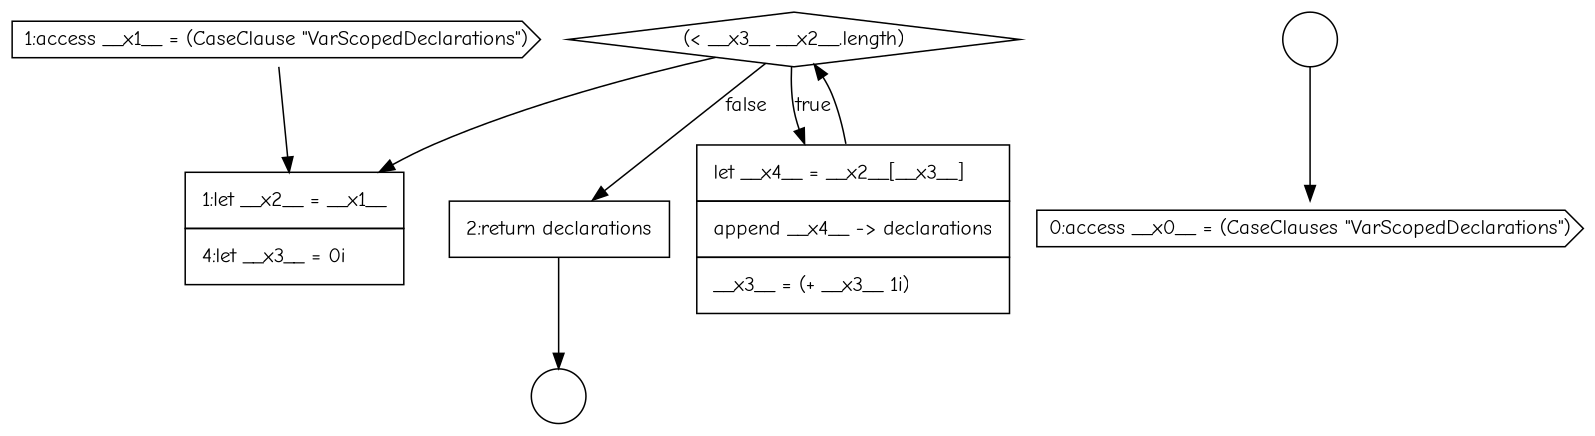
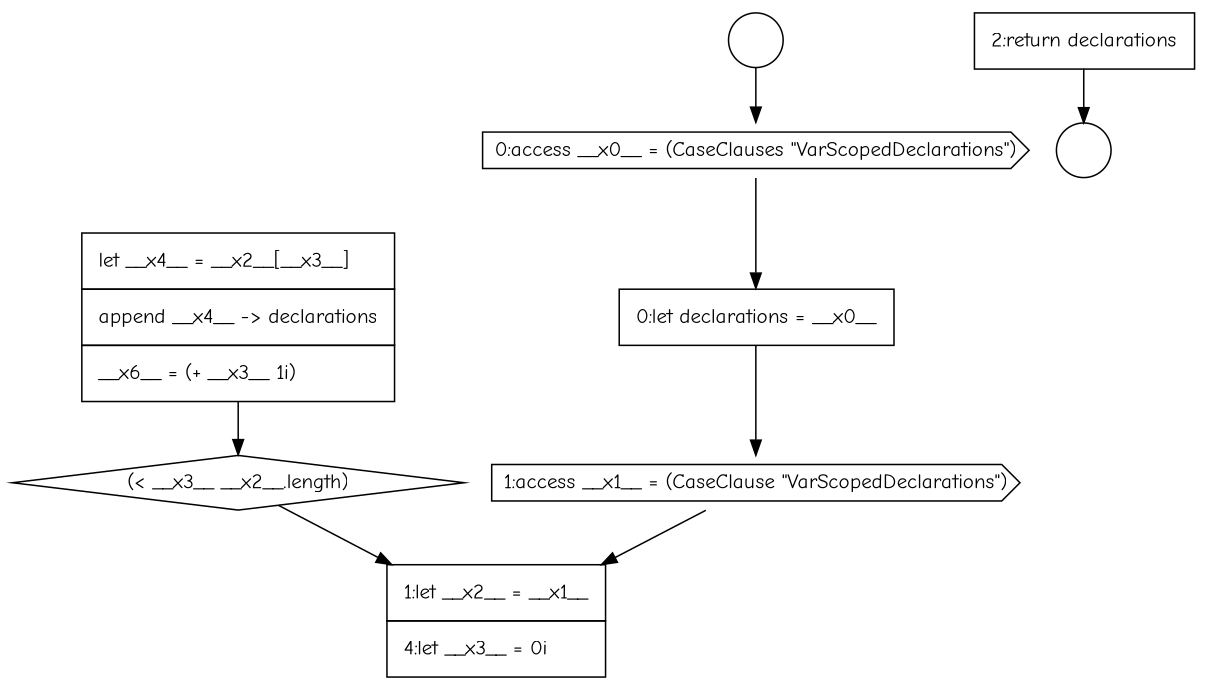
(792, 99) -> none
(685, 127) -> none
(812, 285) -> (197, 373)
none -> (756, 317)
